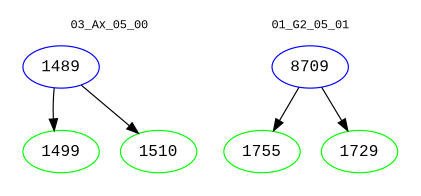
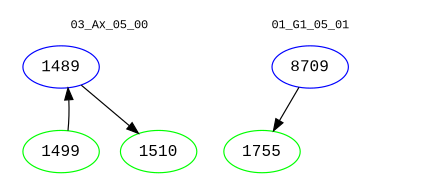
(311, 25) -> (311, 25)
(53, 103) -> (69, 115)
(360, 152) -> none
